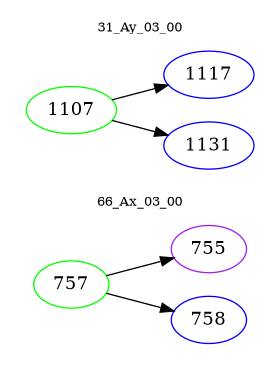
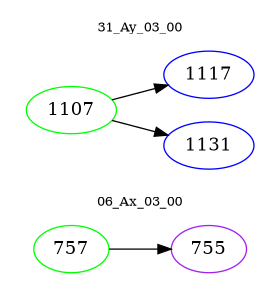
(140, 203) -> (140, 203)
(209, 320) -> none
